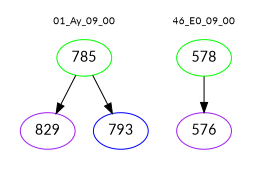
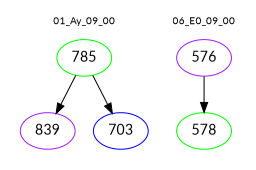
(204, 22) -> (204, 22)
(204, 89) -> (204, 89)
(48, 131) -> (48, 131)
(121, 131) -> (121, 131)
